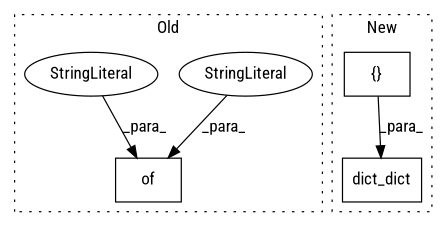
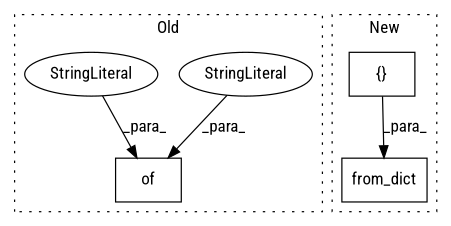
(382, 180) -> (384, 180)
